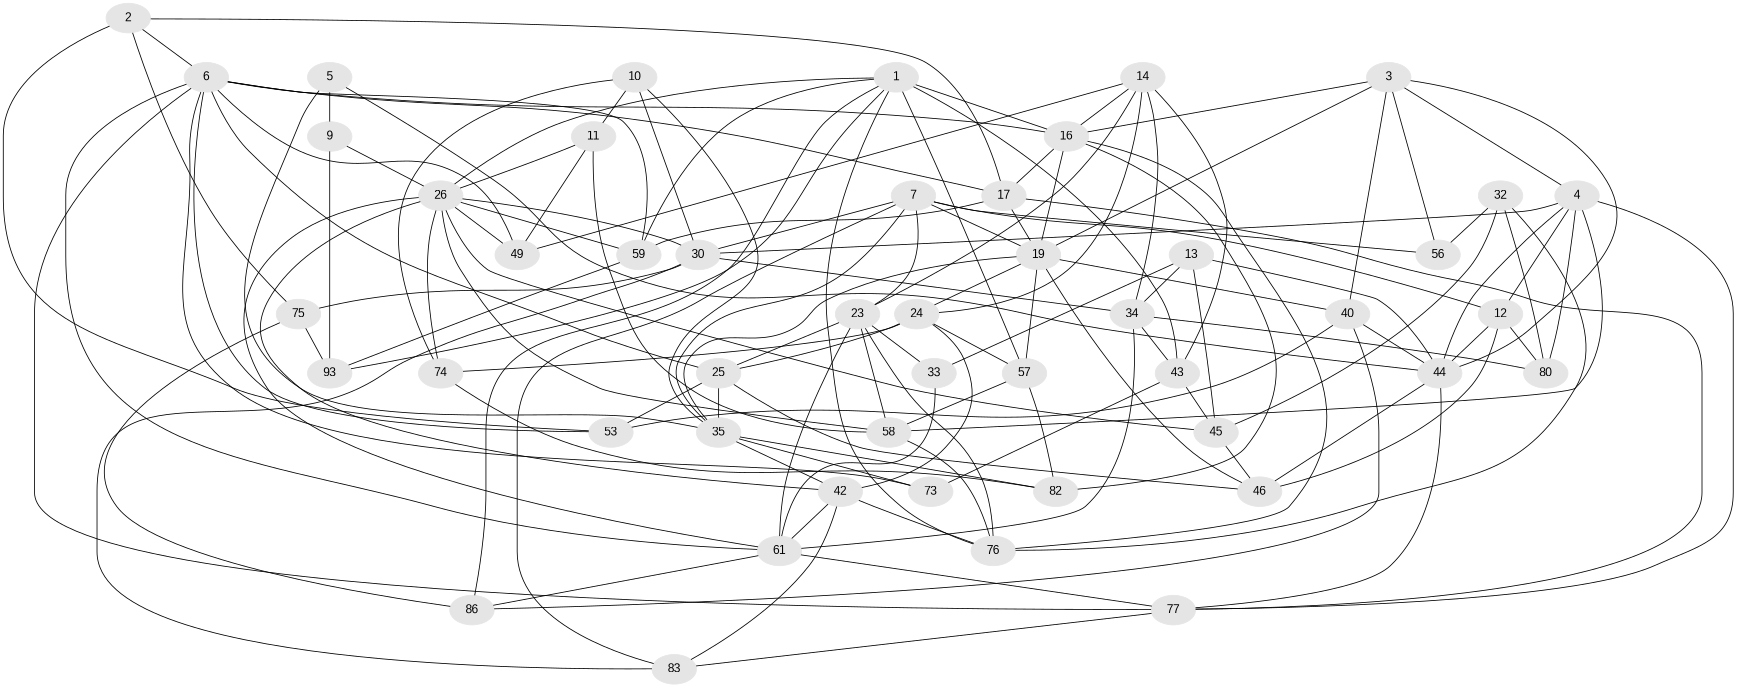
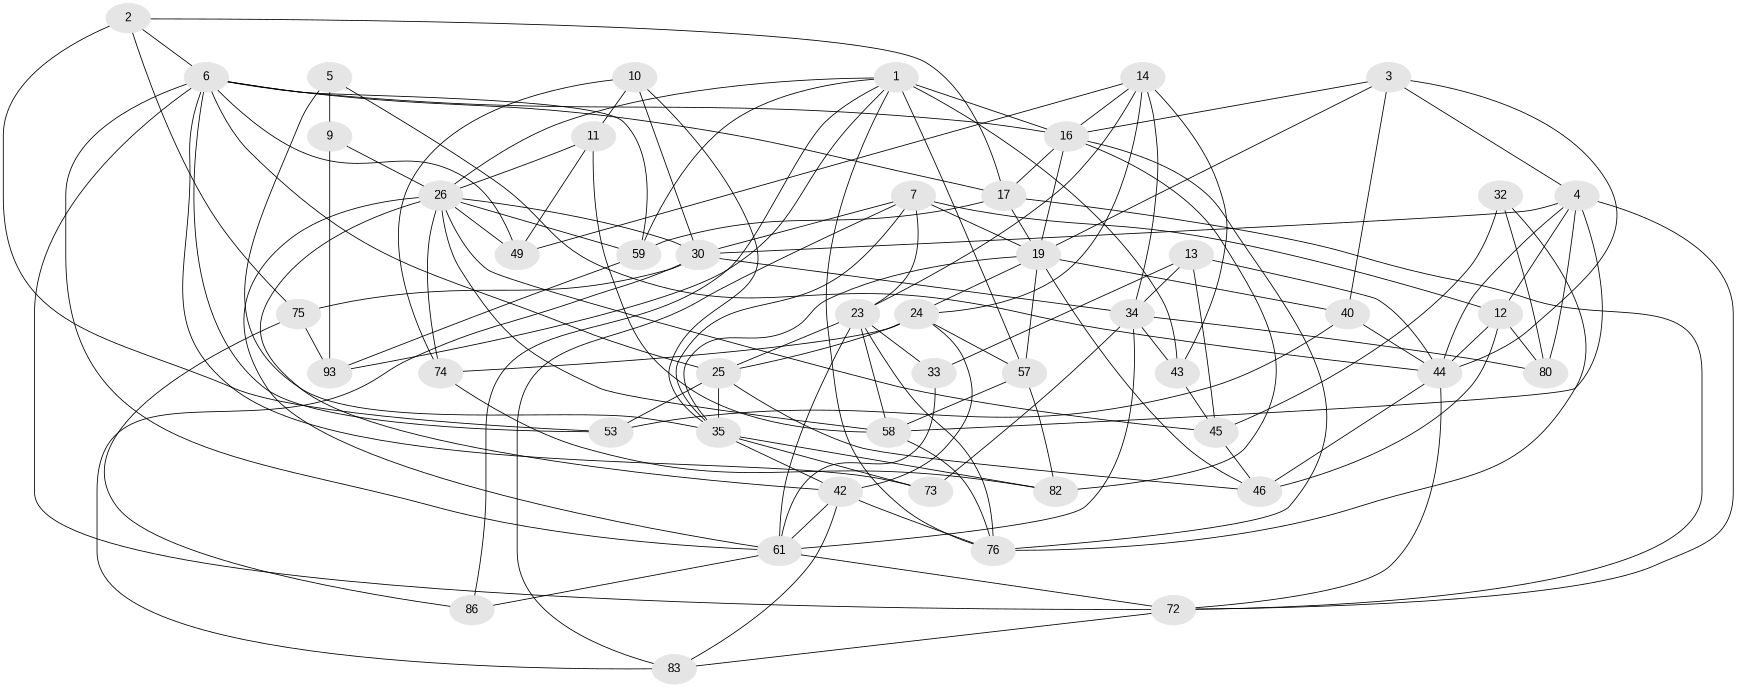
(1438, 255) -> none
(1054, 433) -> (1043, 398)
(1029, 580) -> none
(1173, 610) -> (1173, 610)
